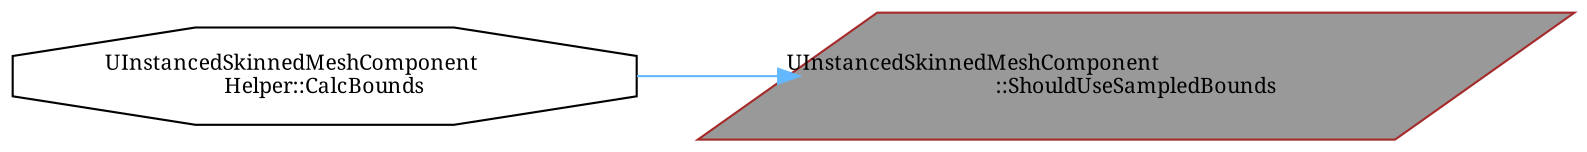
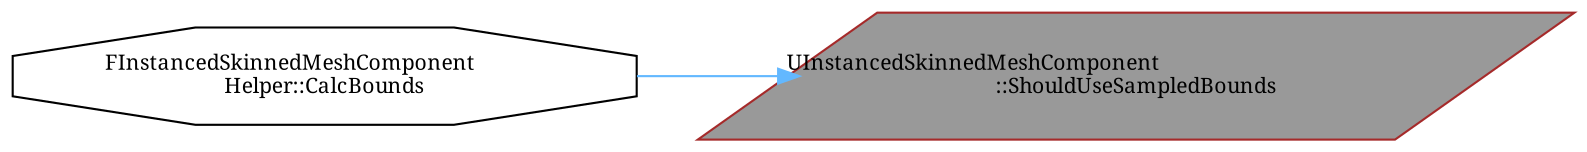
(325, 76) -> (325, 76)
